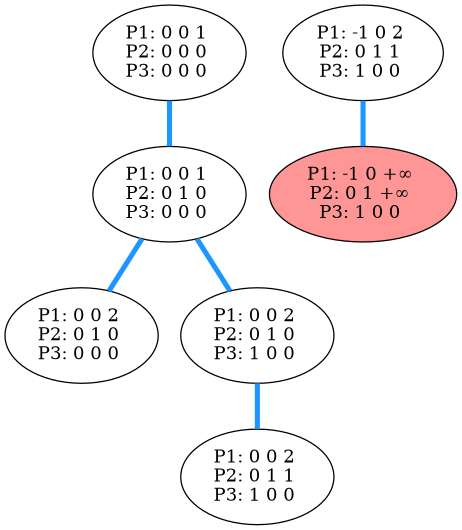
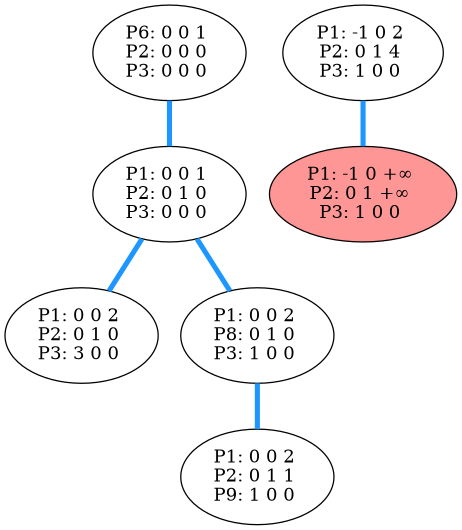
(169, 53) -> (169, 53)
(363, 53) -> (363, 53)
(82, 336) -> (82, 336)
(257, 336) -> (257, 336)
(257, 477) -> (257, 477)
